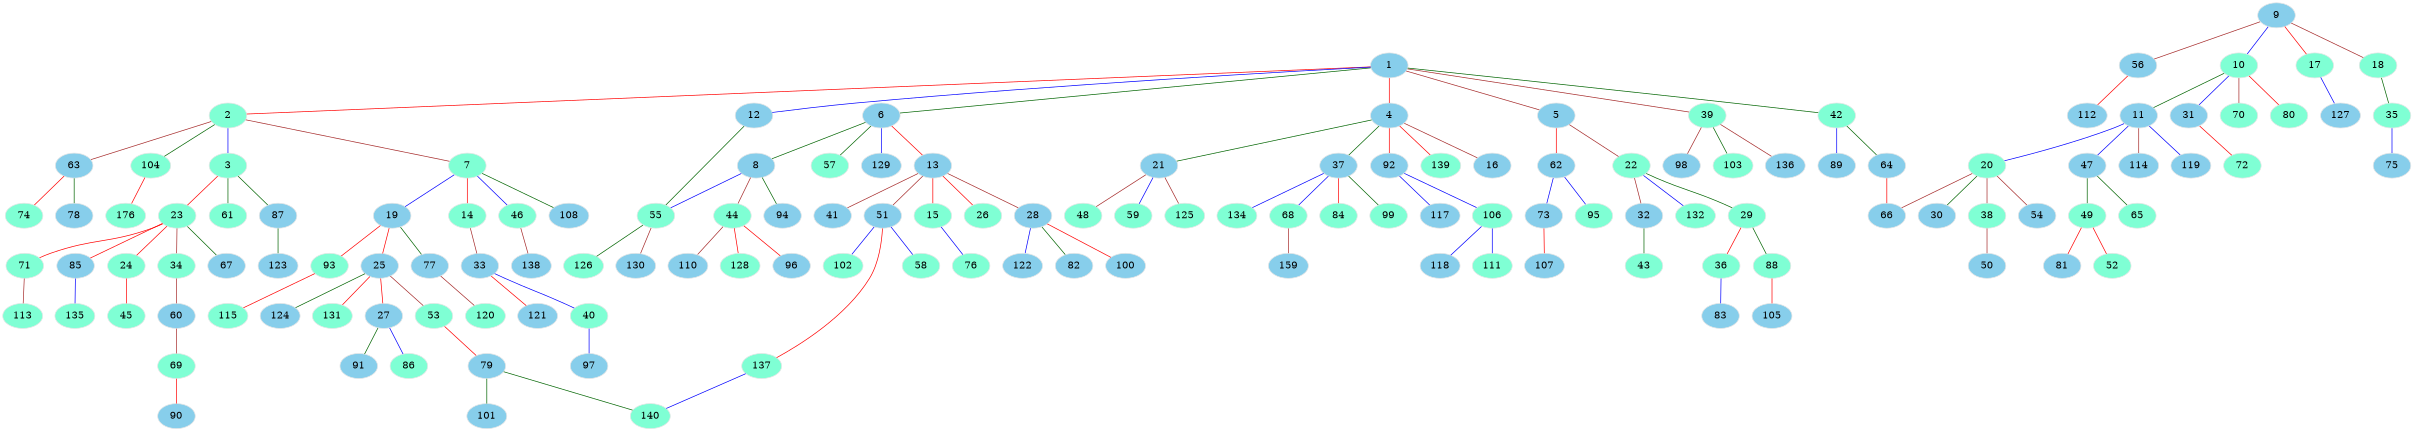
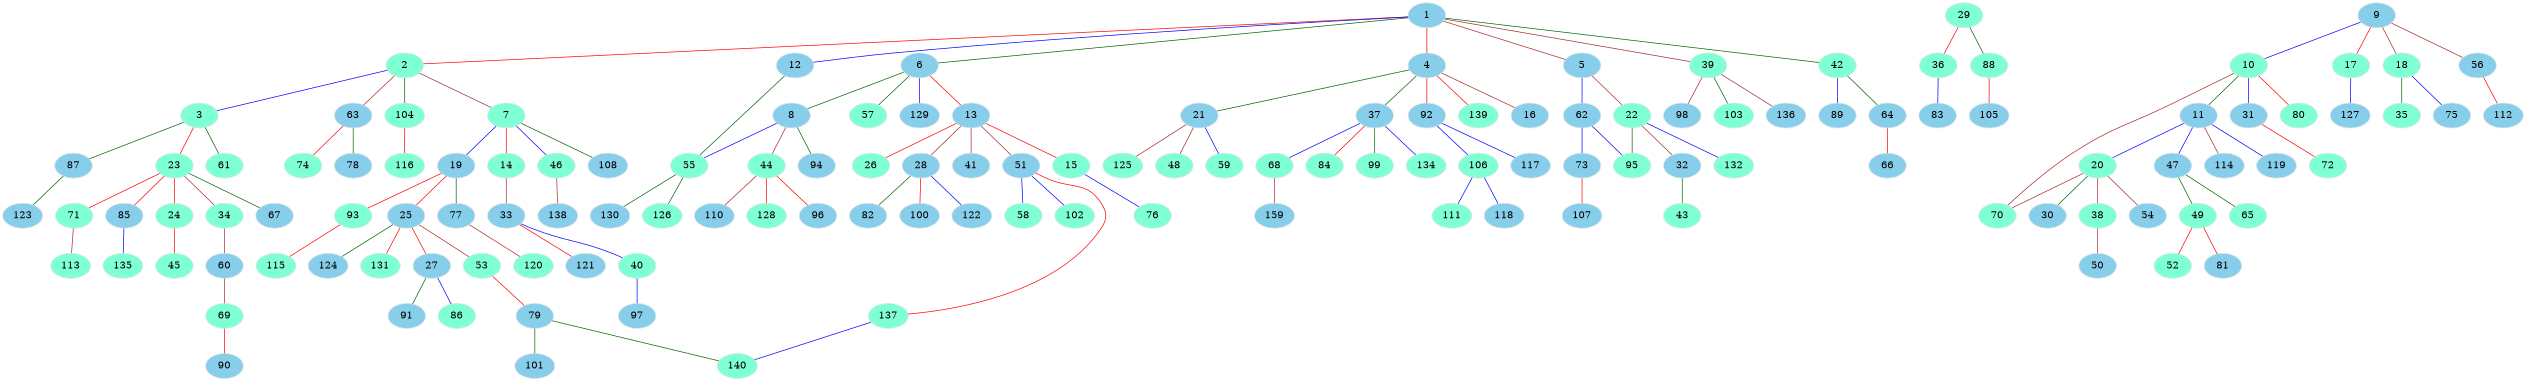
(1556, 141) -> (1582, 91)
(2392, 141) -> (2427, 90)
(1689, 191) -> (1632, 141)
(1937, 191) -> (2048, 191)
(126, 216) -> (405, 166)
(646, 241) -> (650, 191)
